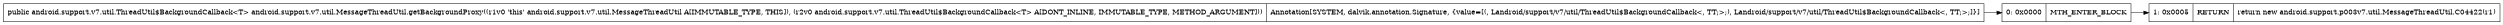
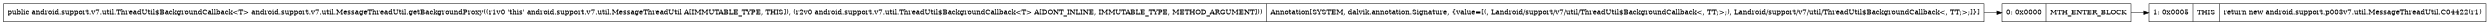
(2213, 12) -> (2206, 12)
